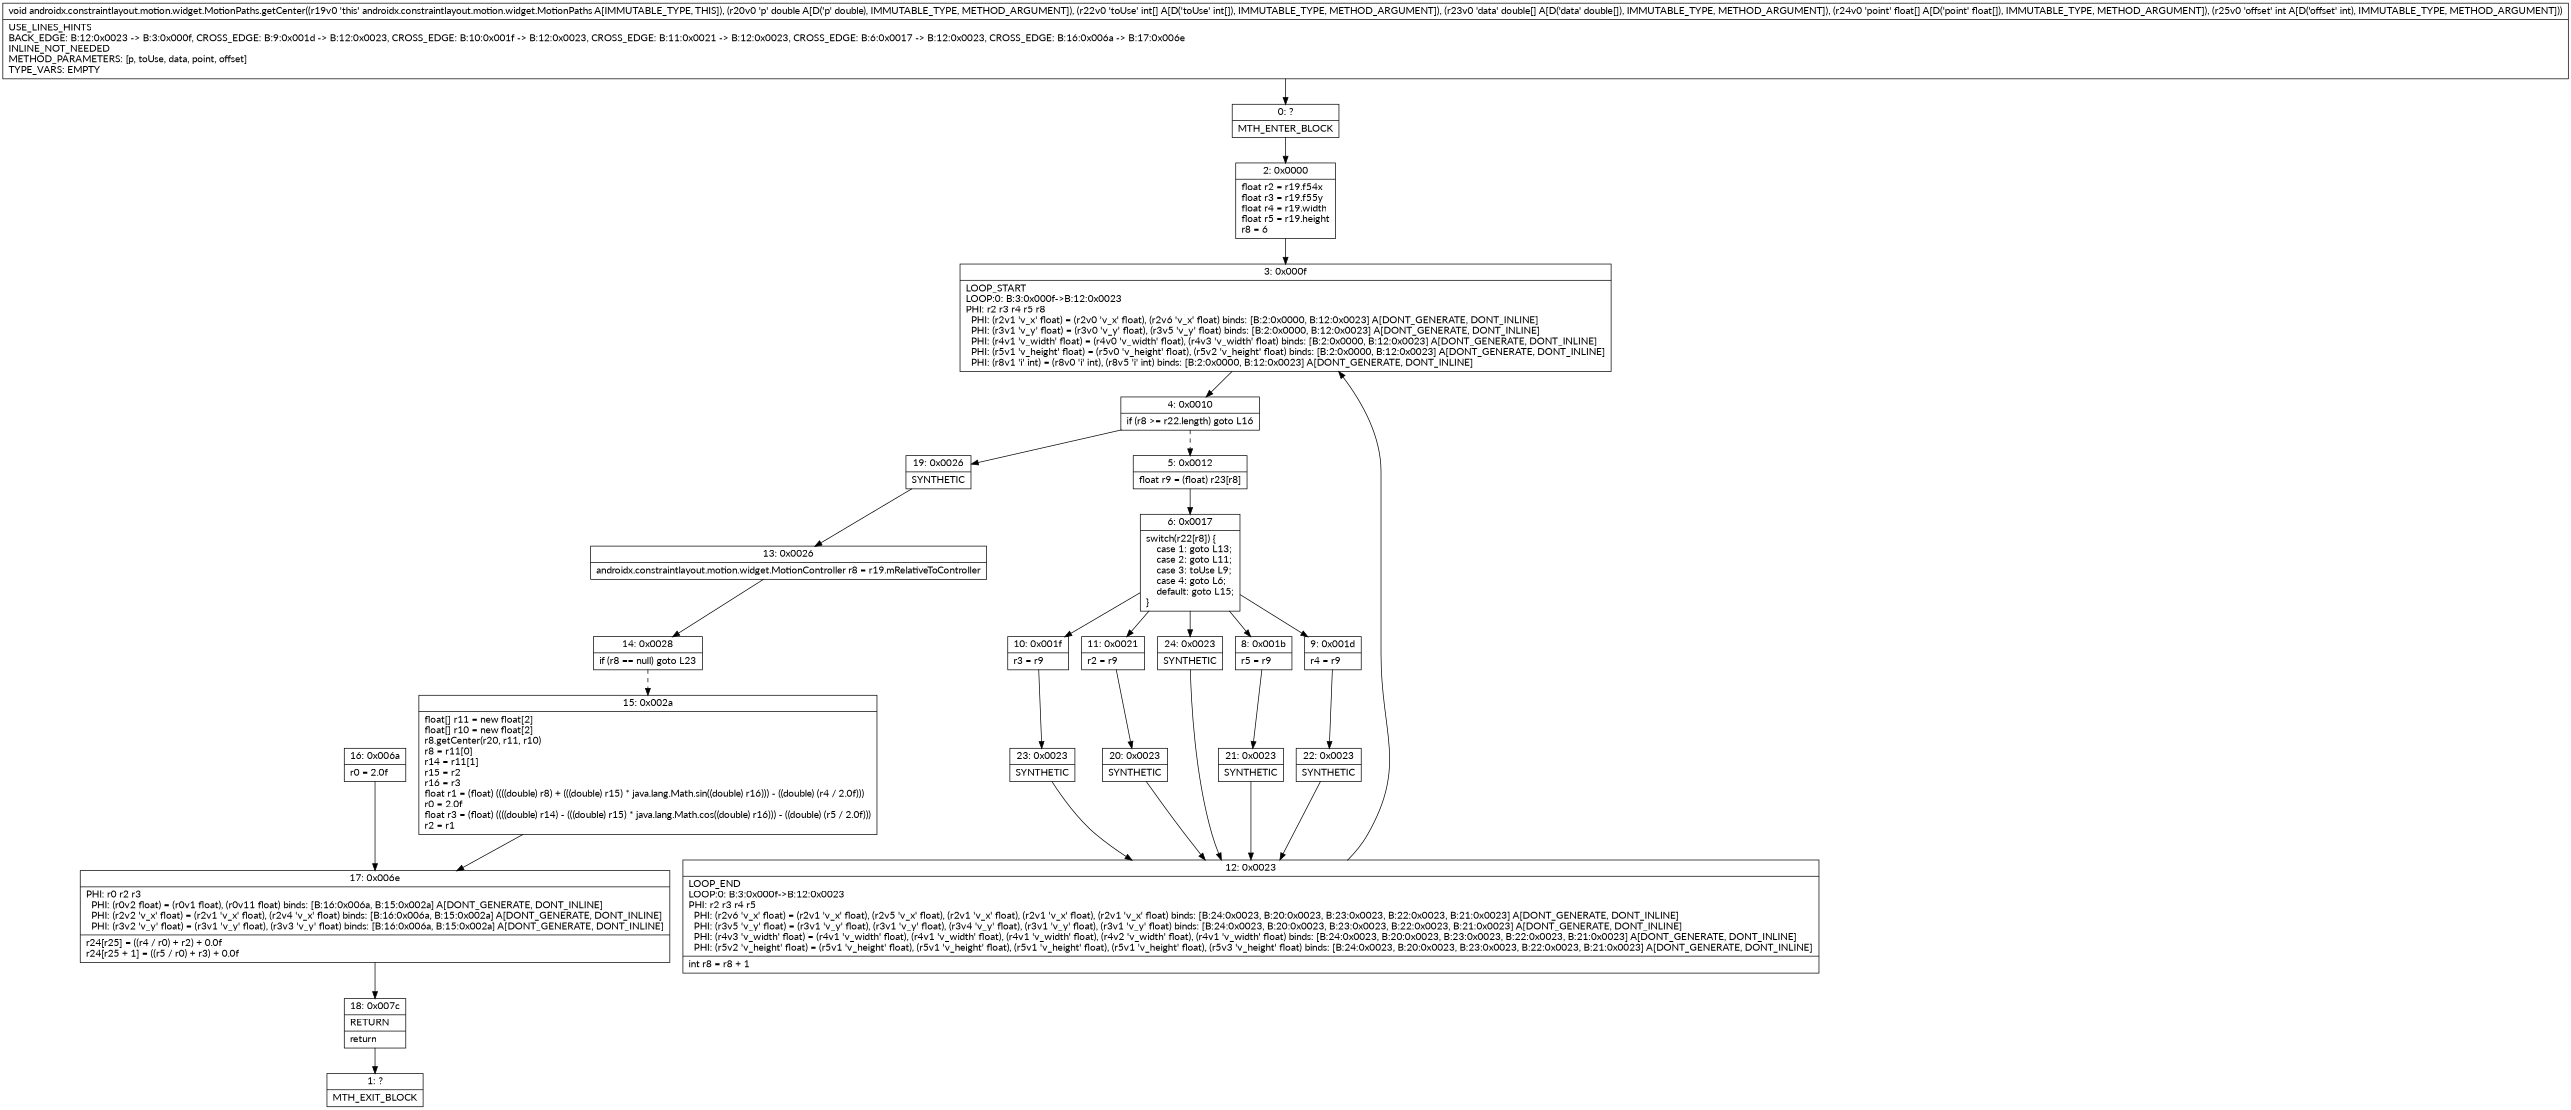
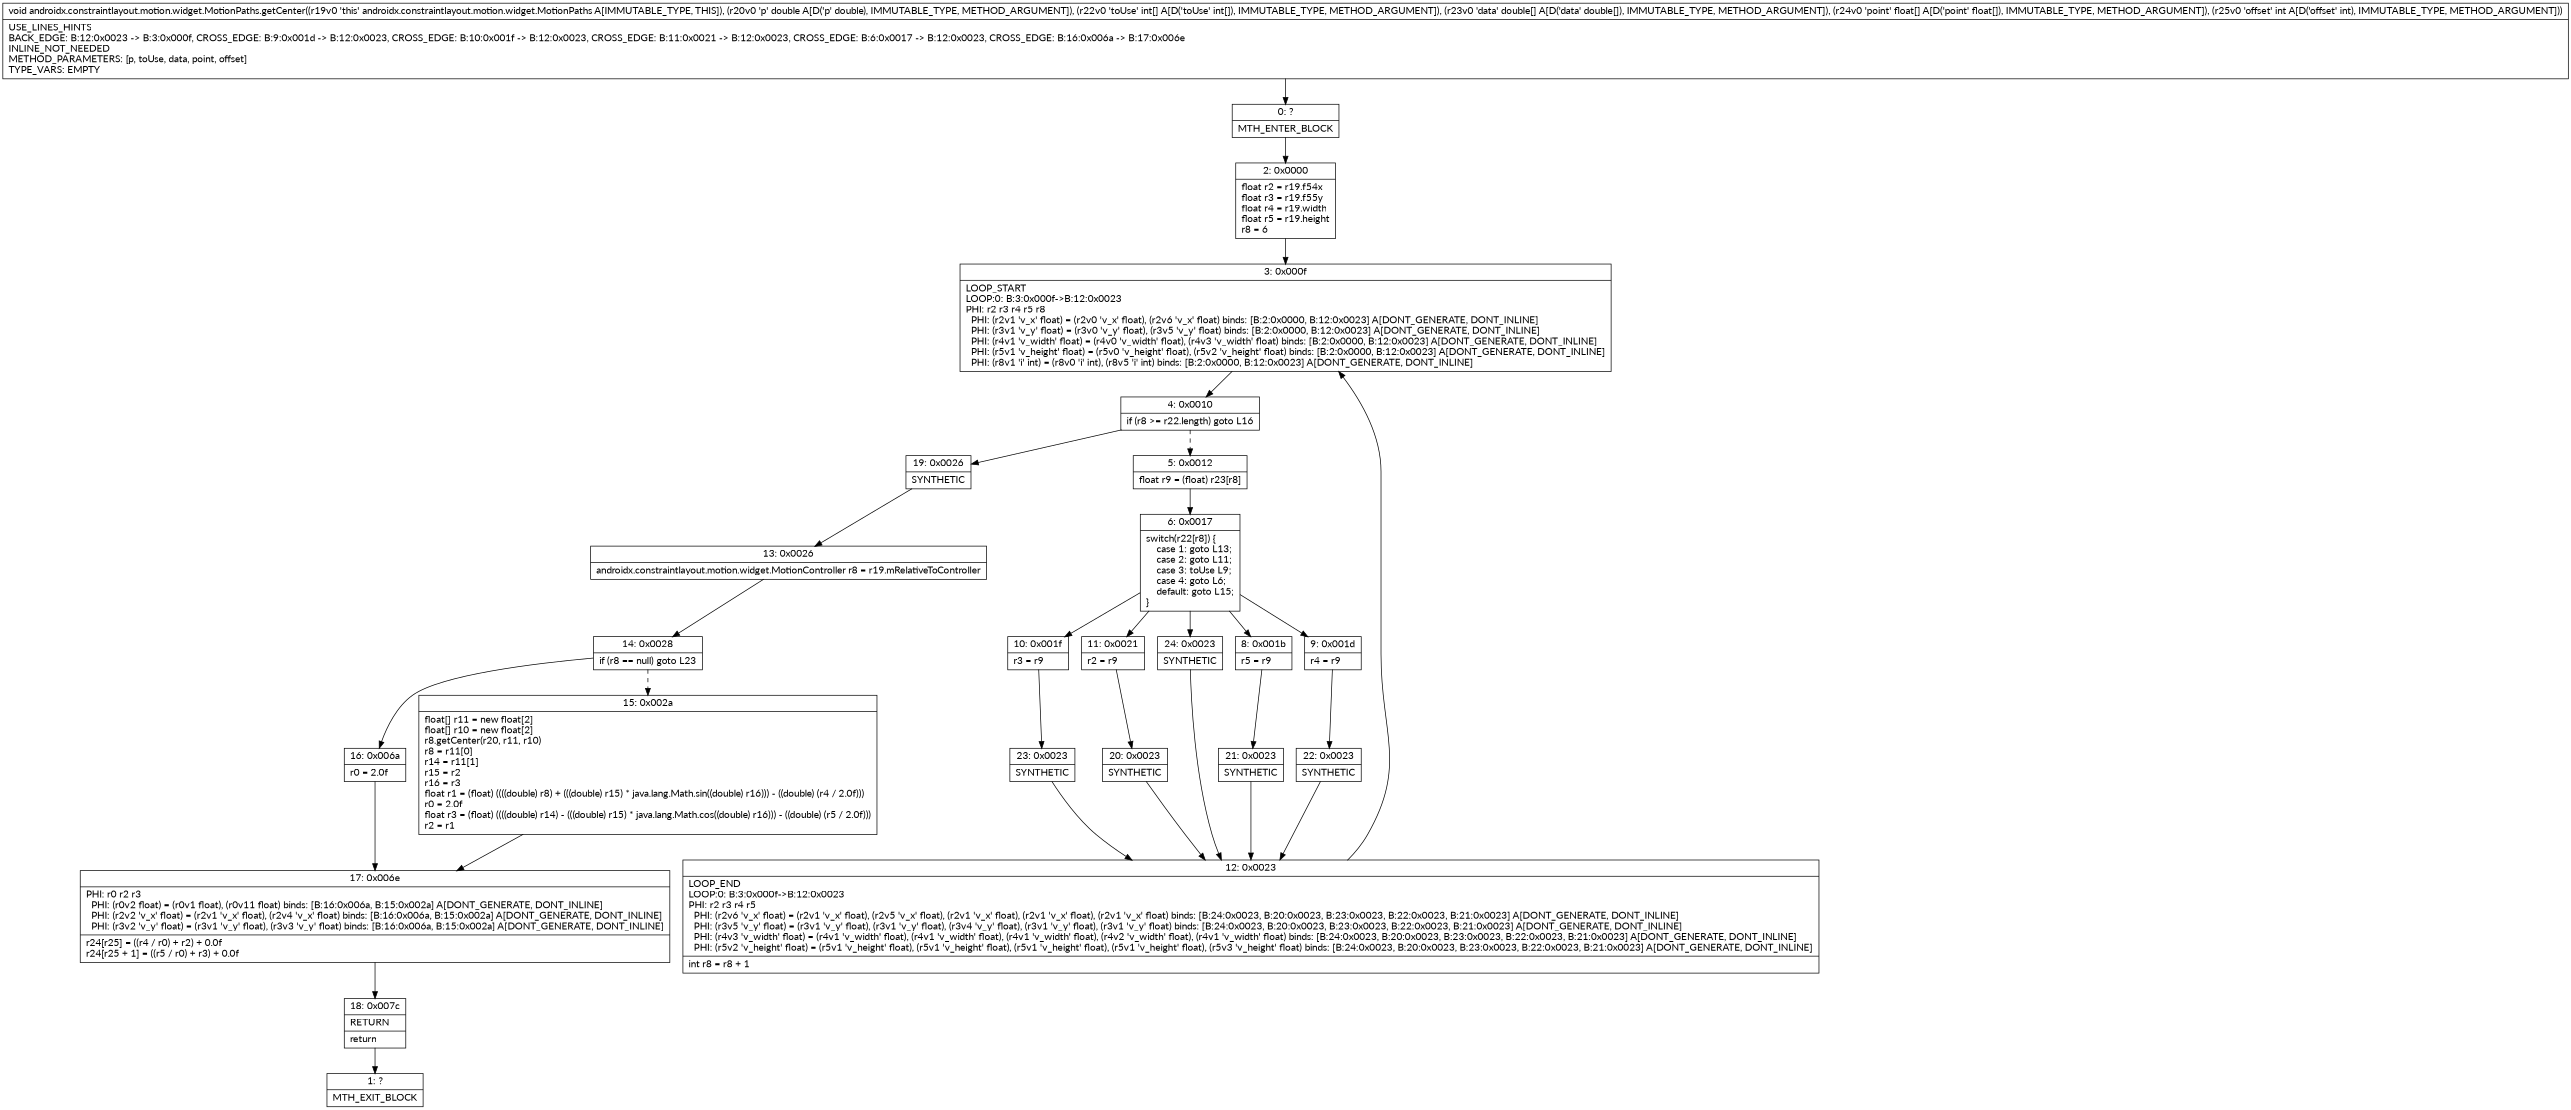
none -> (473, 675)
